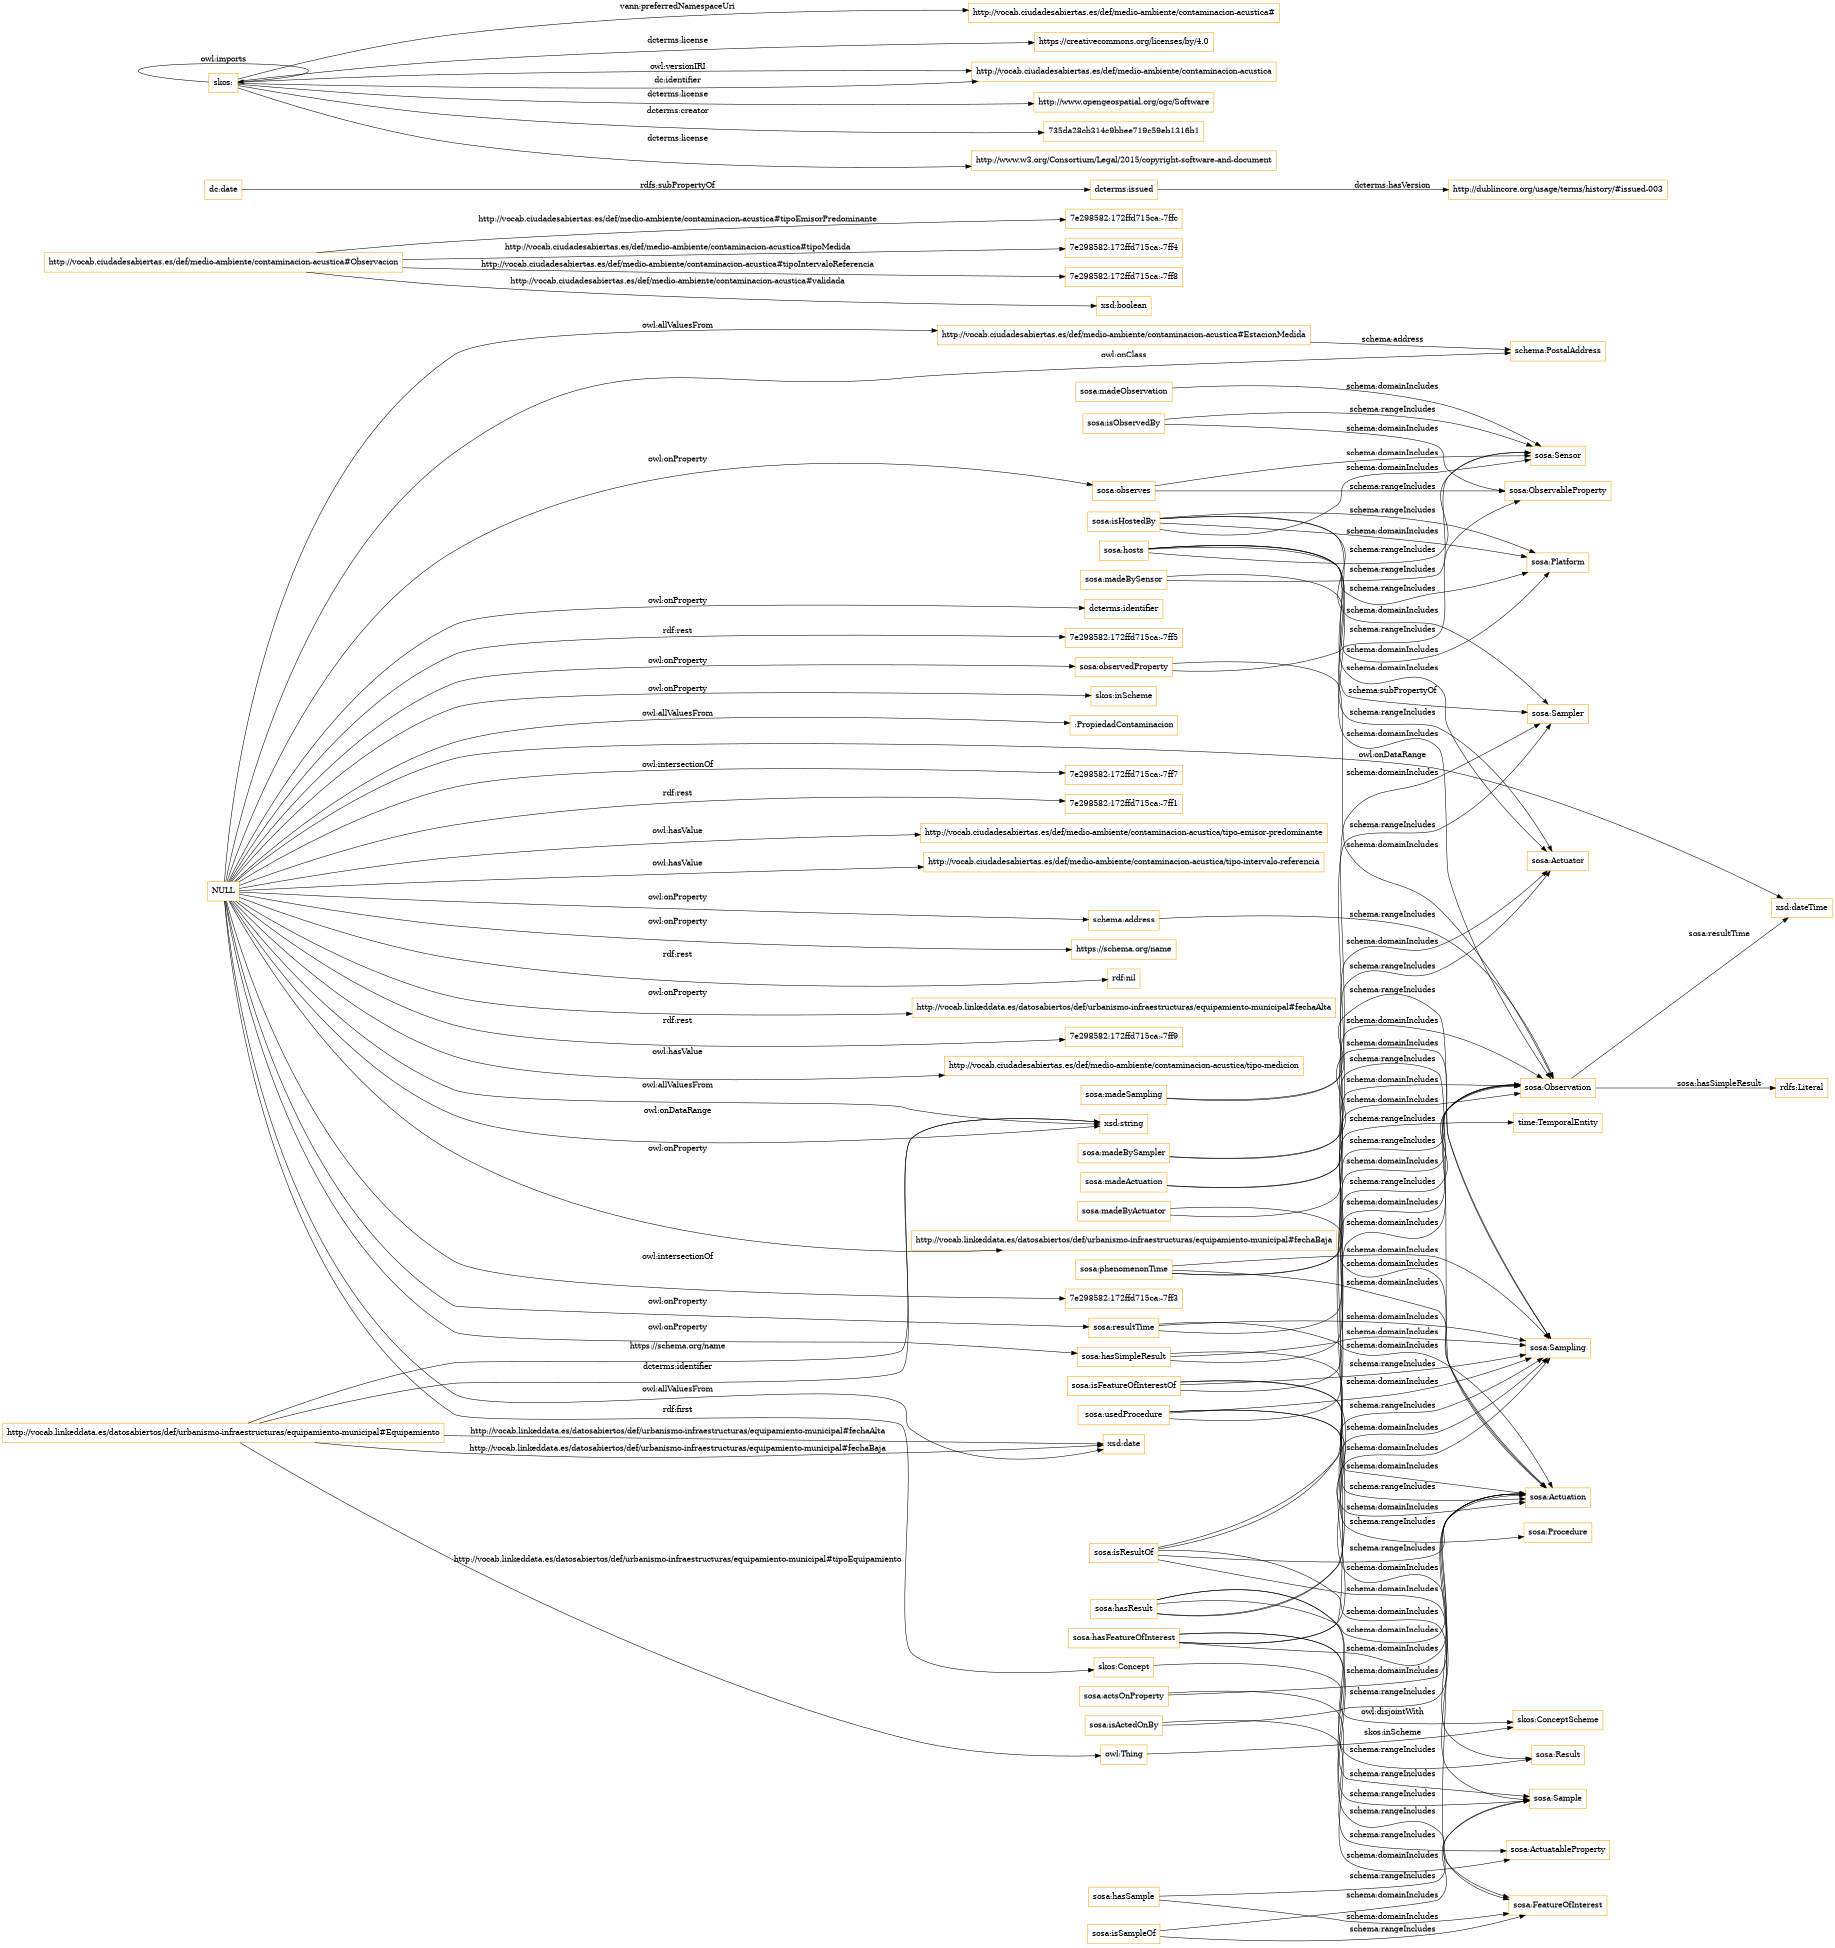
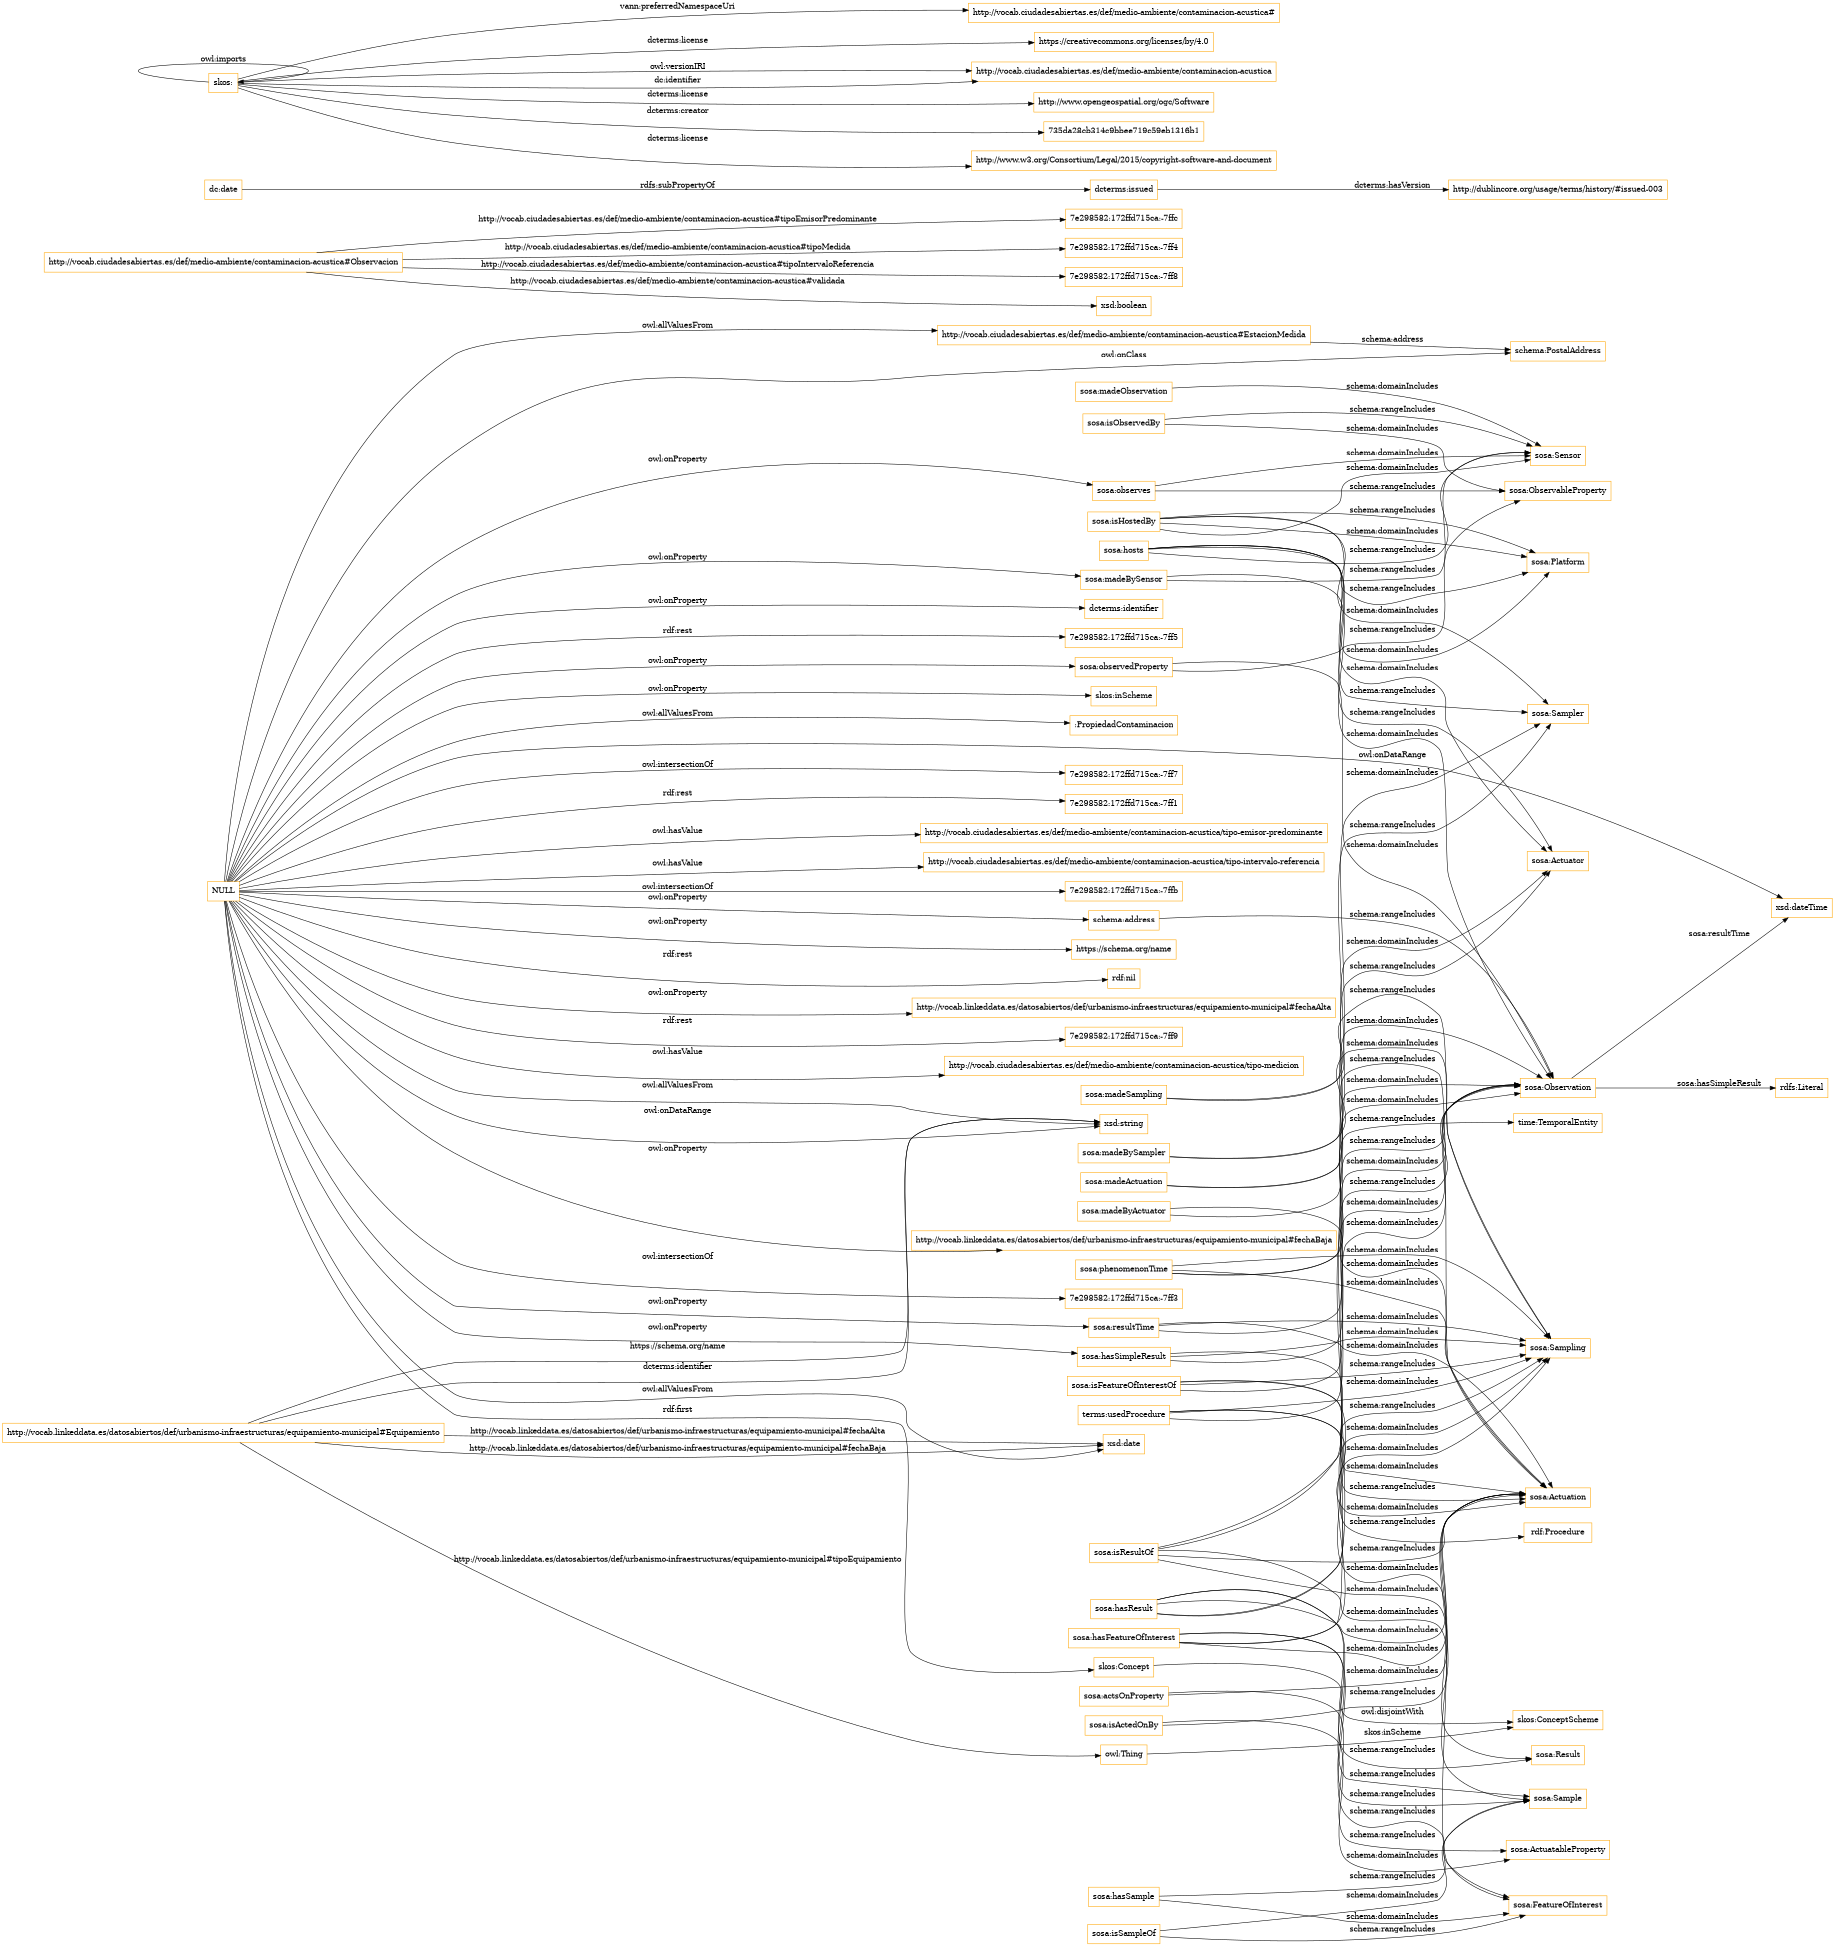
none -> (577, 568)
(1392, 691) -> (1392, 691)
none -> (1124, 891)
(1124, 1415) -> (1124, 1415)
(1558, 1533) -> (1558, 1533)
